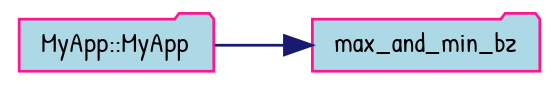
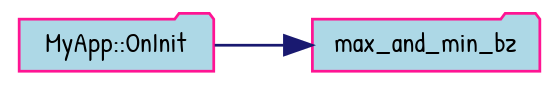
(116, 45) -> (116, 45)
